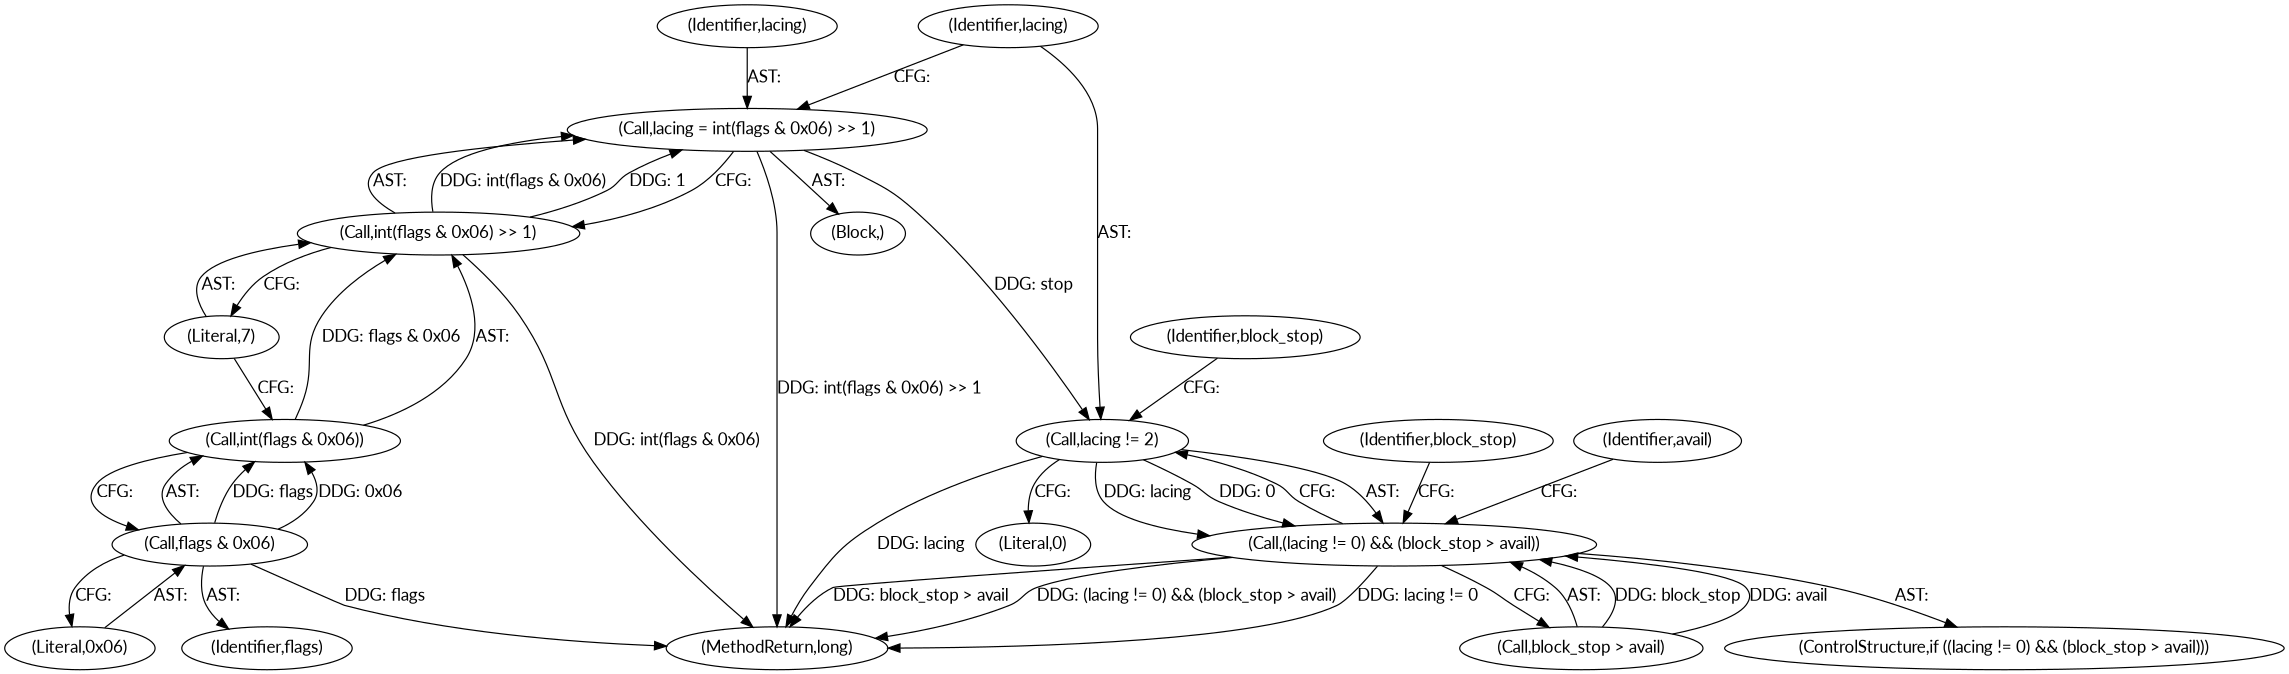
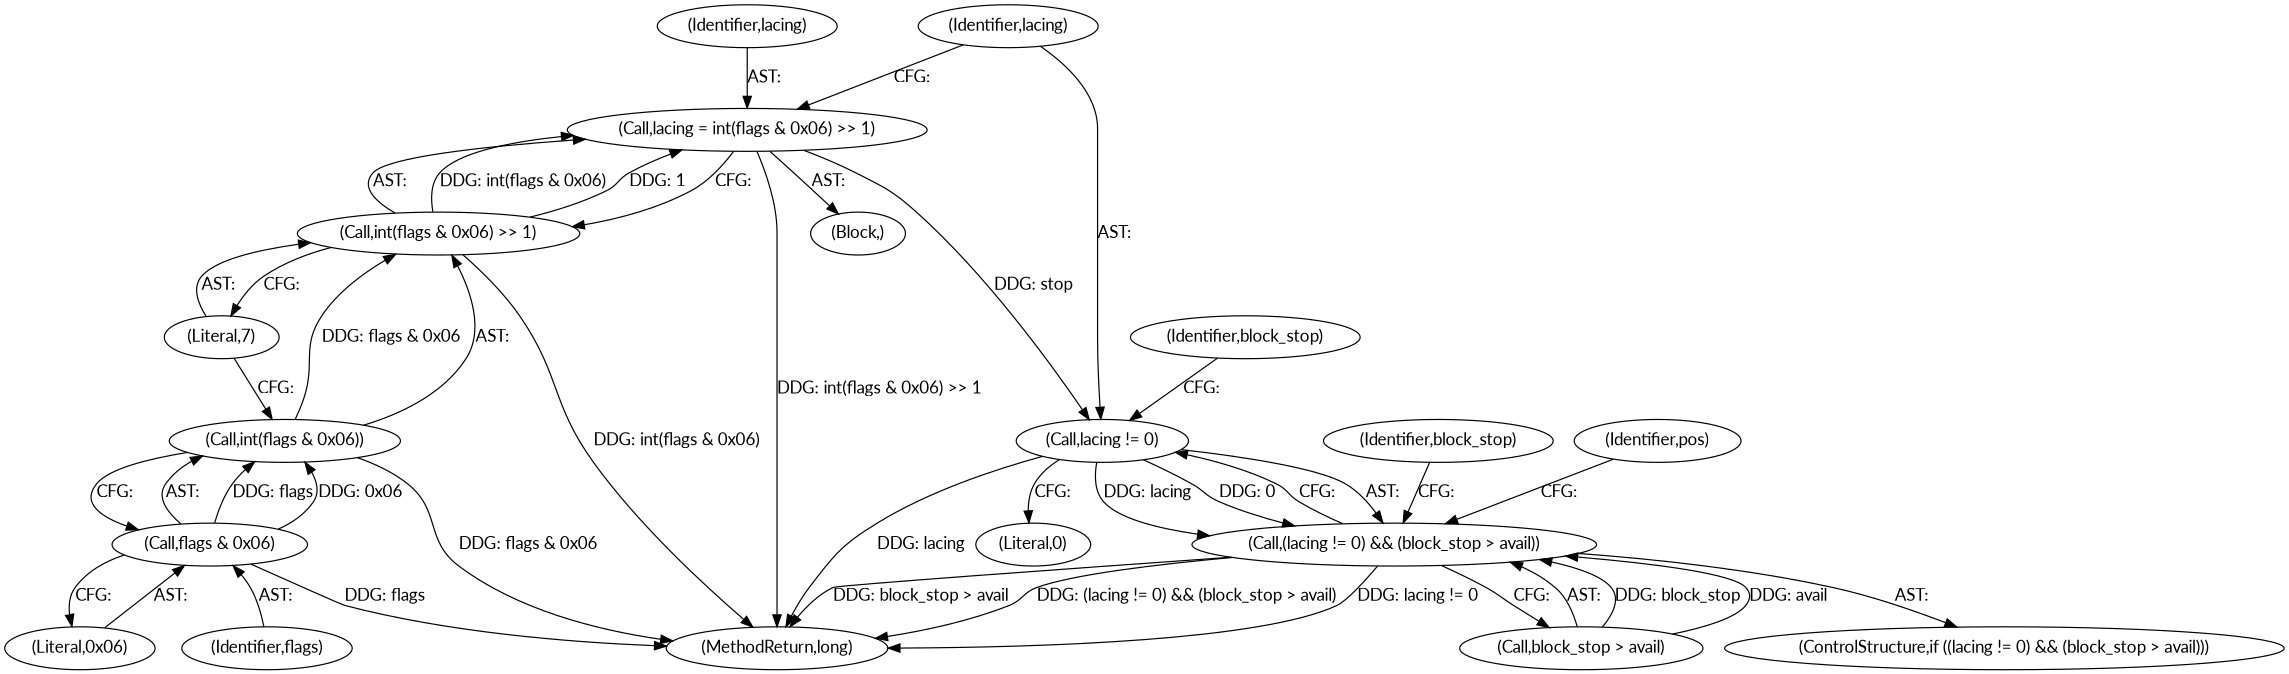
(1102, 441) -> (1102, 441)
(1658, 441) -> (1658, 441)
none -> (484, 583)
(203, 596) -> (256, 599)
